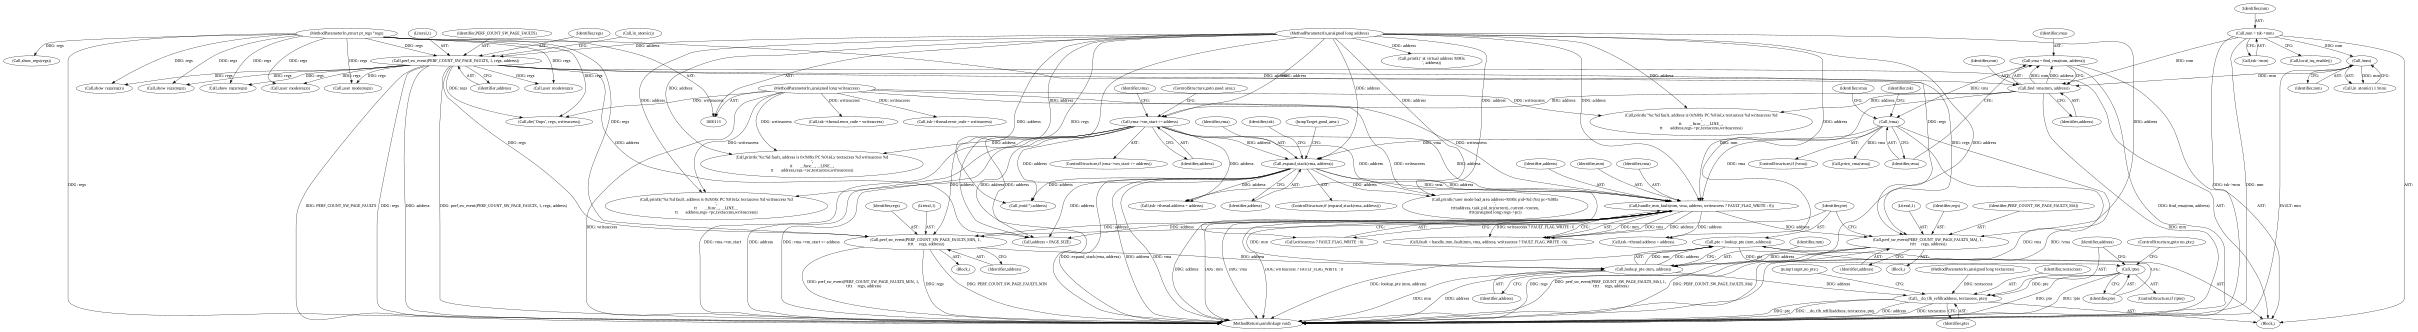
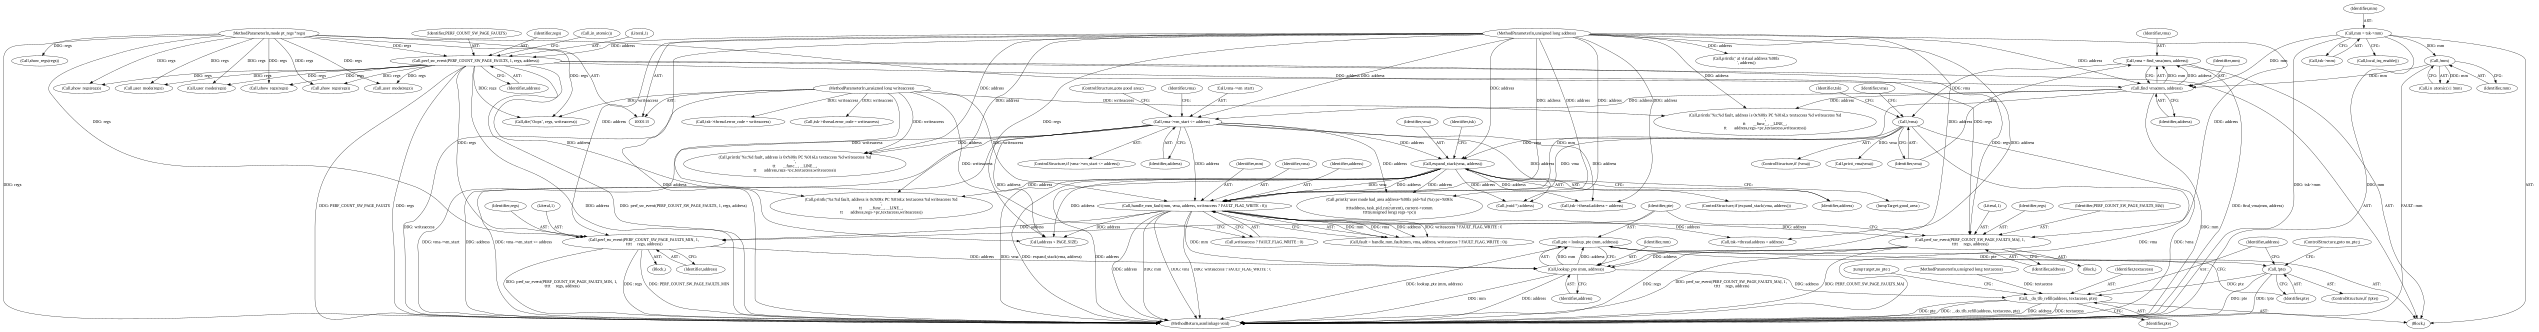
(347, 33) -> (269, 33)
none -> (1922, 40)
none -> (1235, 88)
(1312, 142) -> (1676, 185)
